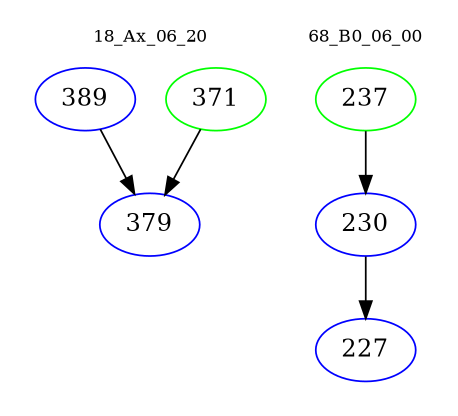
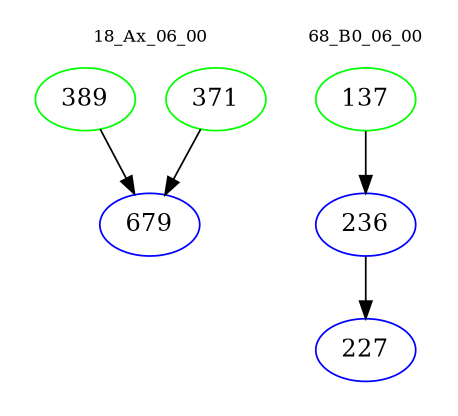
(151, 37) -> (151, 37)
(85, 99) -> (85, 99)
(366, 99) -> (366, 99)
(150, 225) -> (150, 225)
(366, 225) -> (366, 225)
